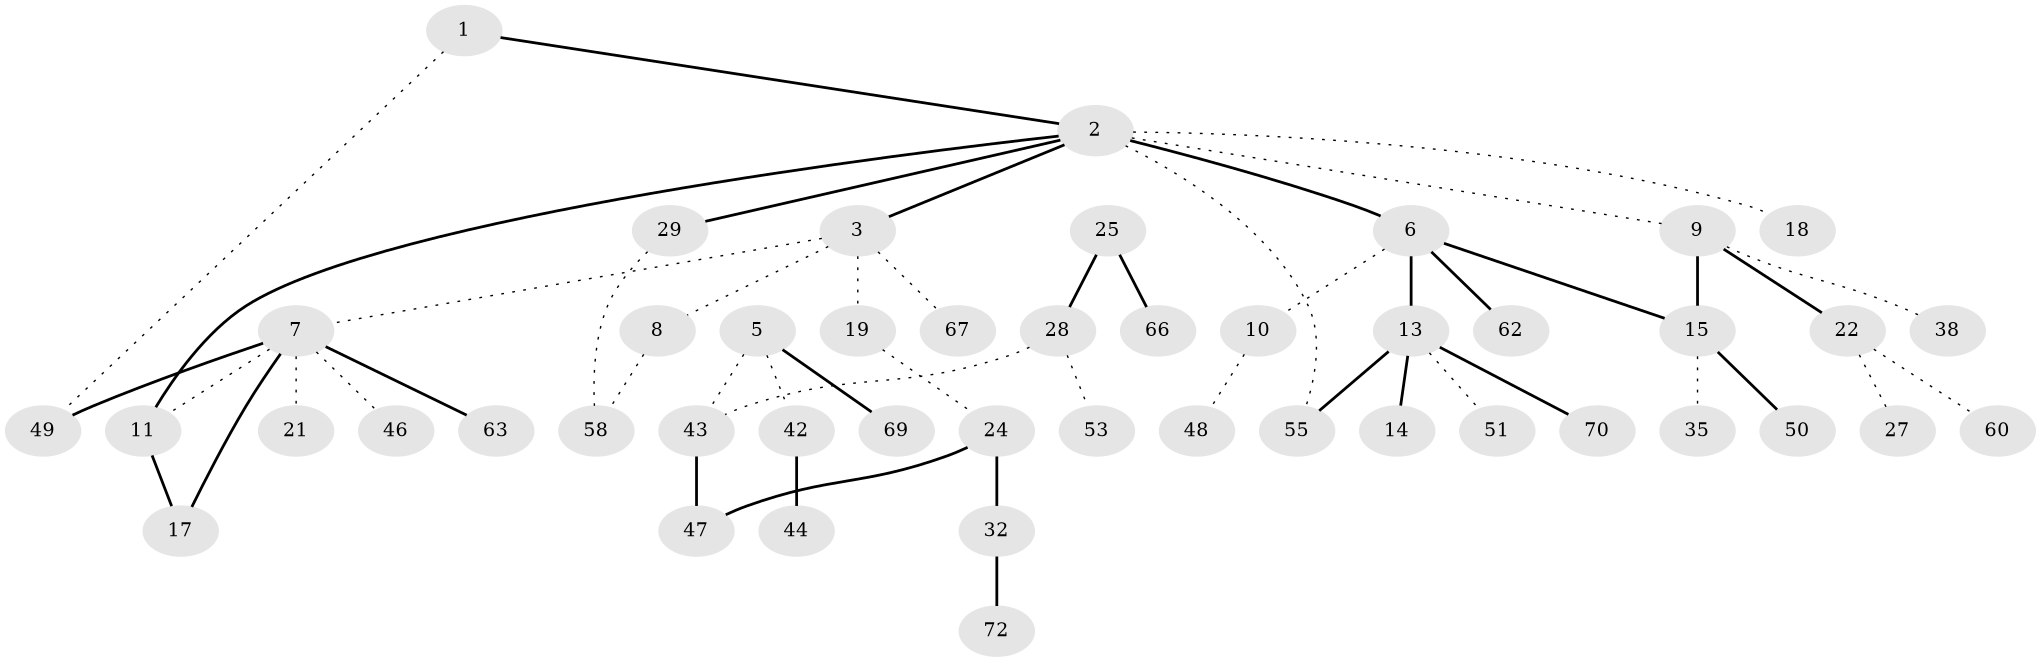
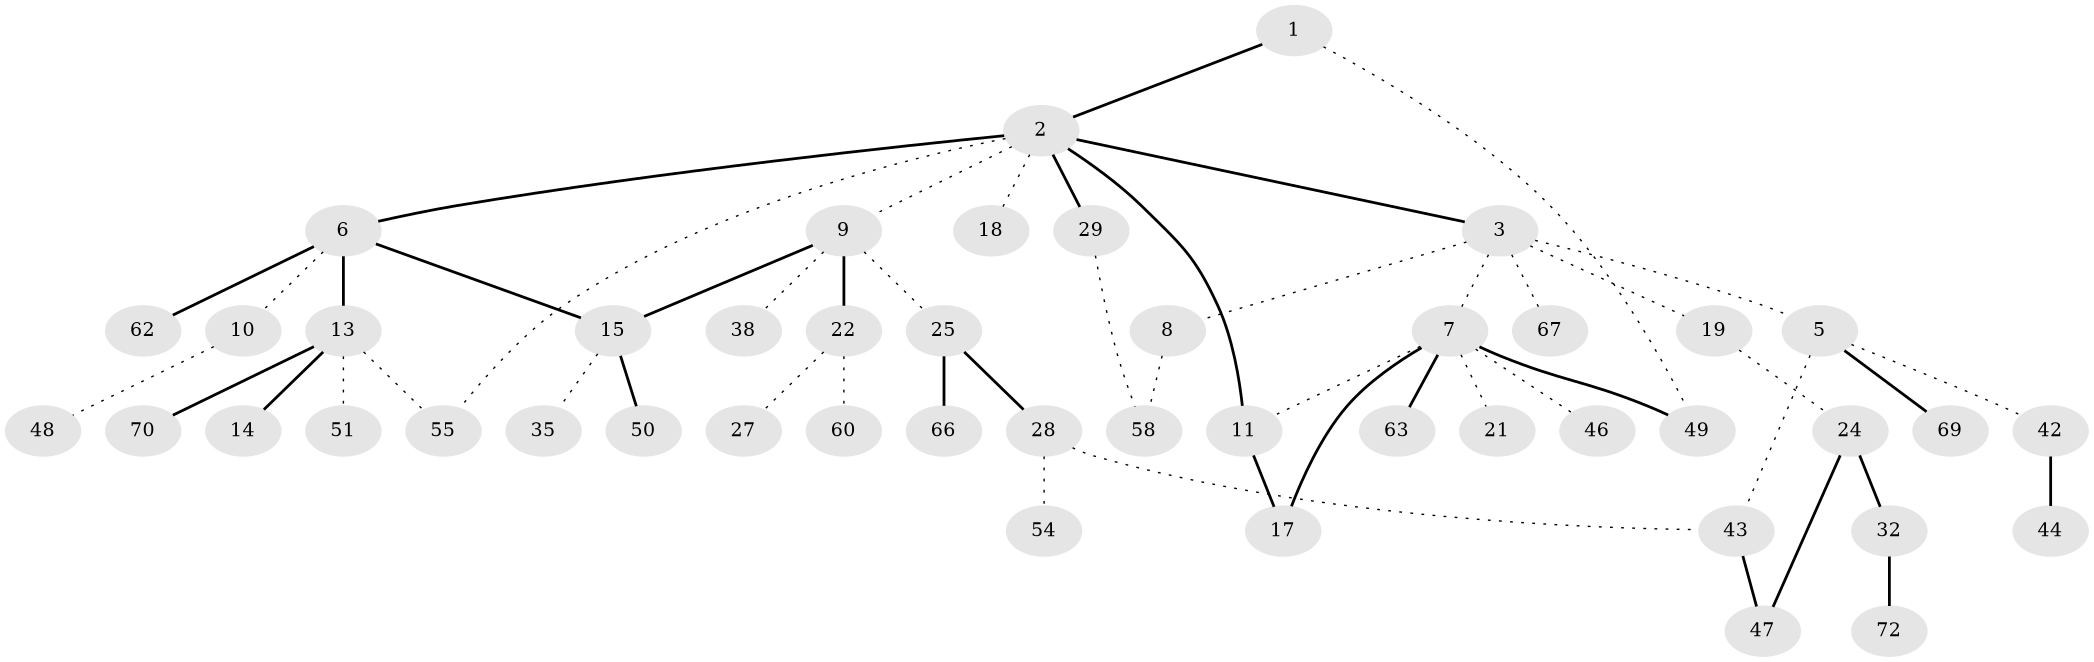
none -> (1664, 274)
none -> (894, 281)
(1354, 381) -> (393, 381)
(1097, 431) -> (1044, 531)
